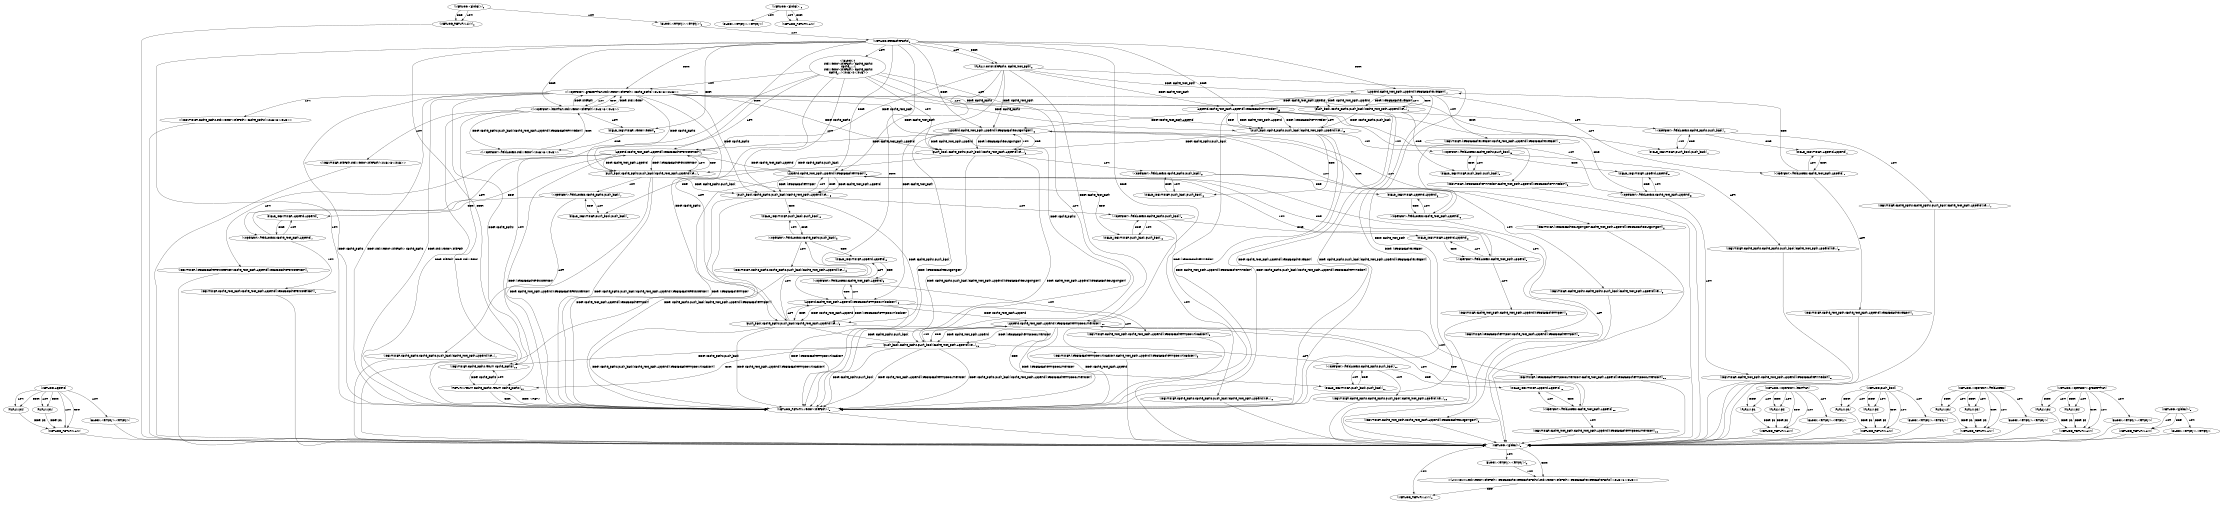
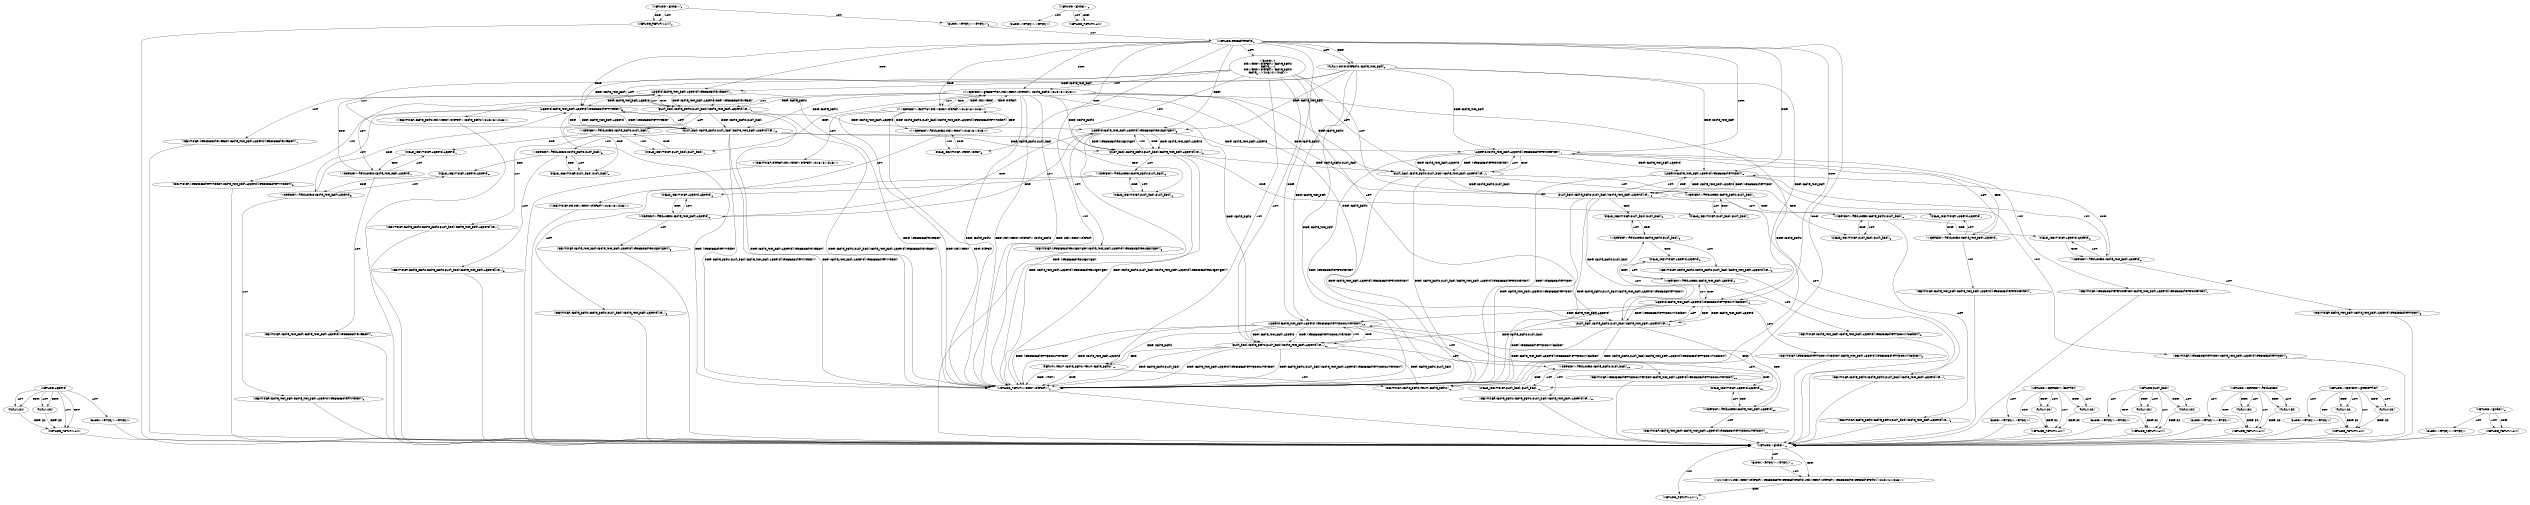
(602, 120) -> (945, 142)
none -> (589, 206)
(470, 377) -> (1192, 334)
